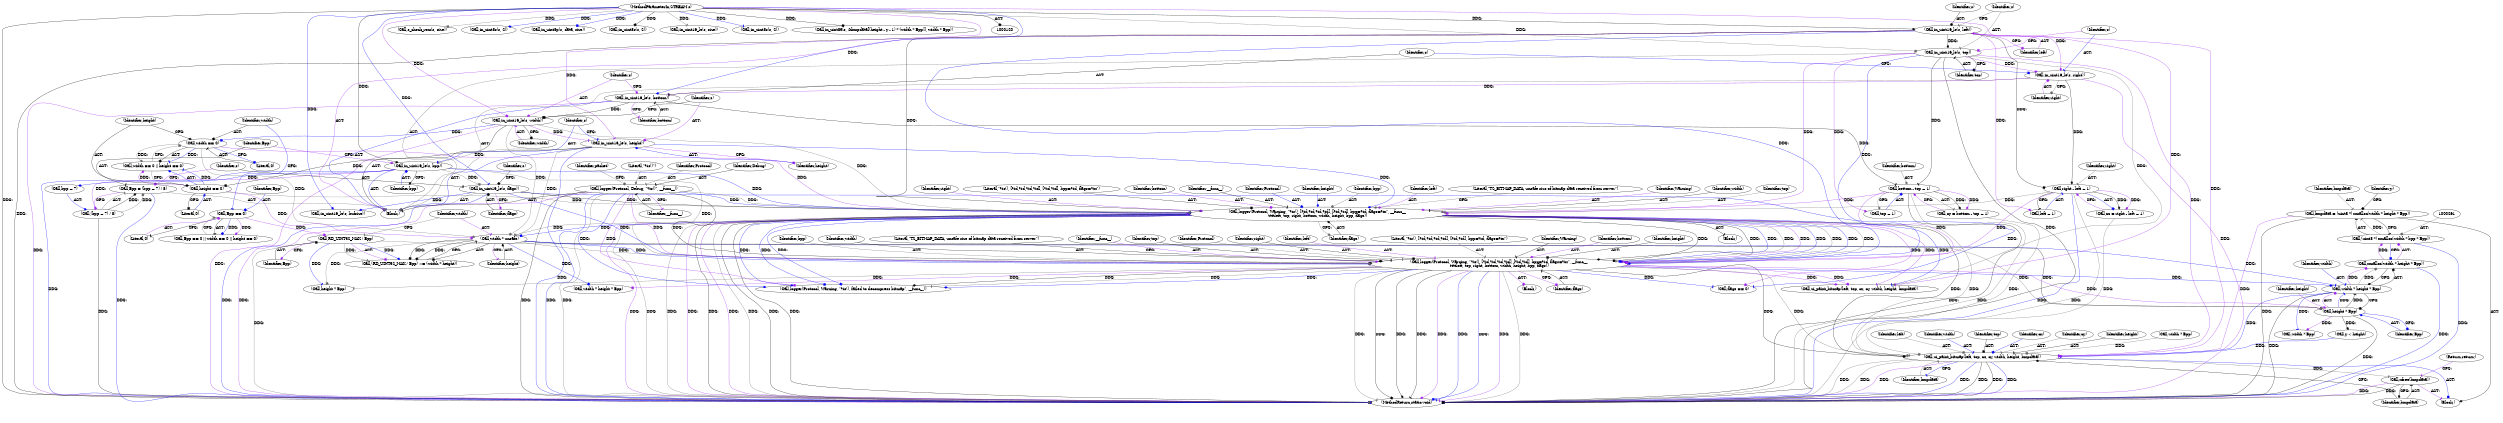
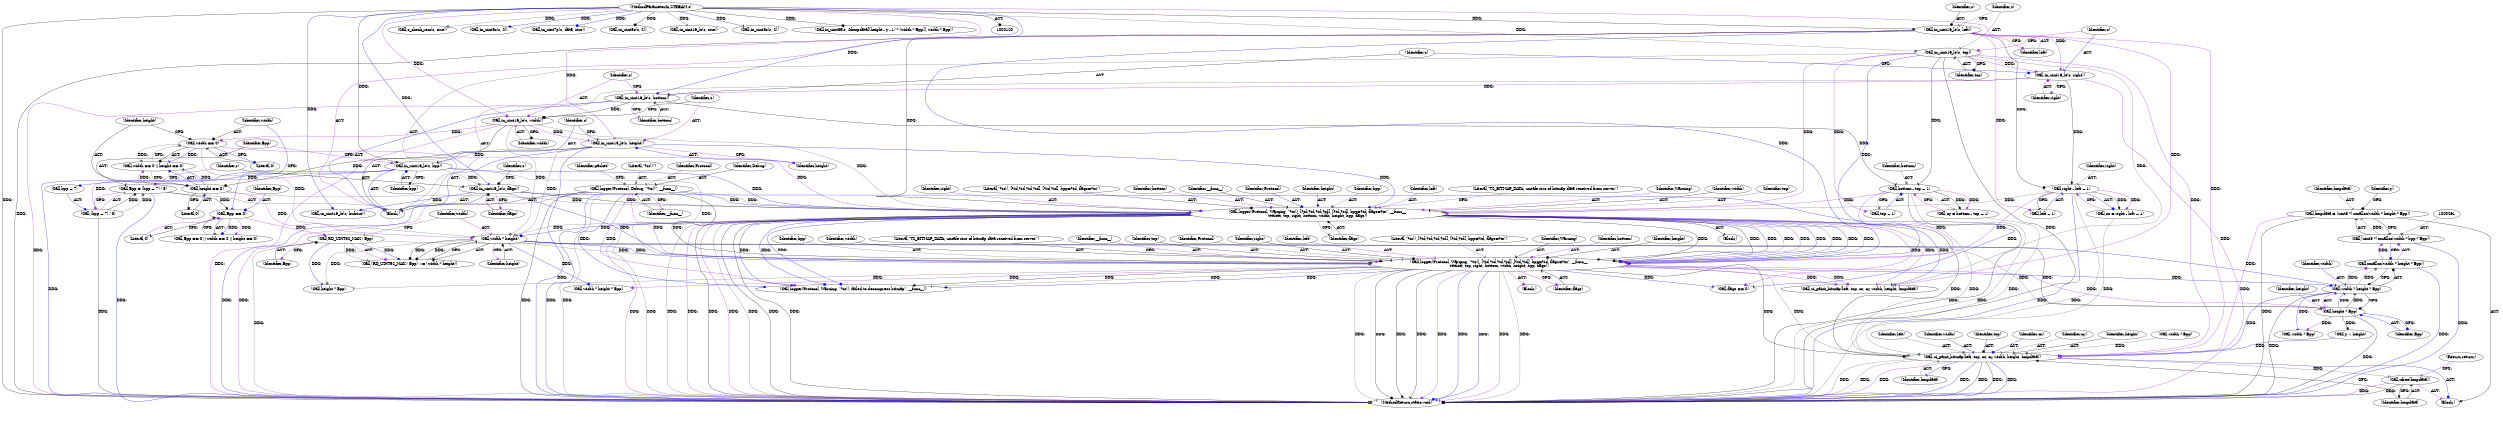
(558, 30) -> (558, 30)
(1948, 40) -> none
(366, 137) -> (366, 137)
none -> (206, 197)
(204, 225) -> (204, 225)
(500, 239) -> (500, 239)
